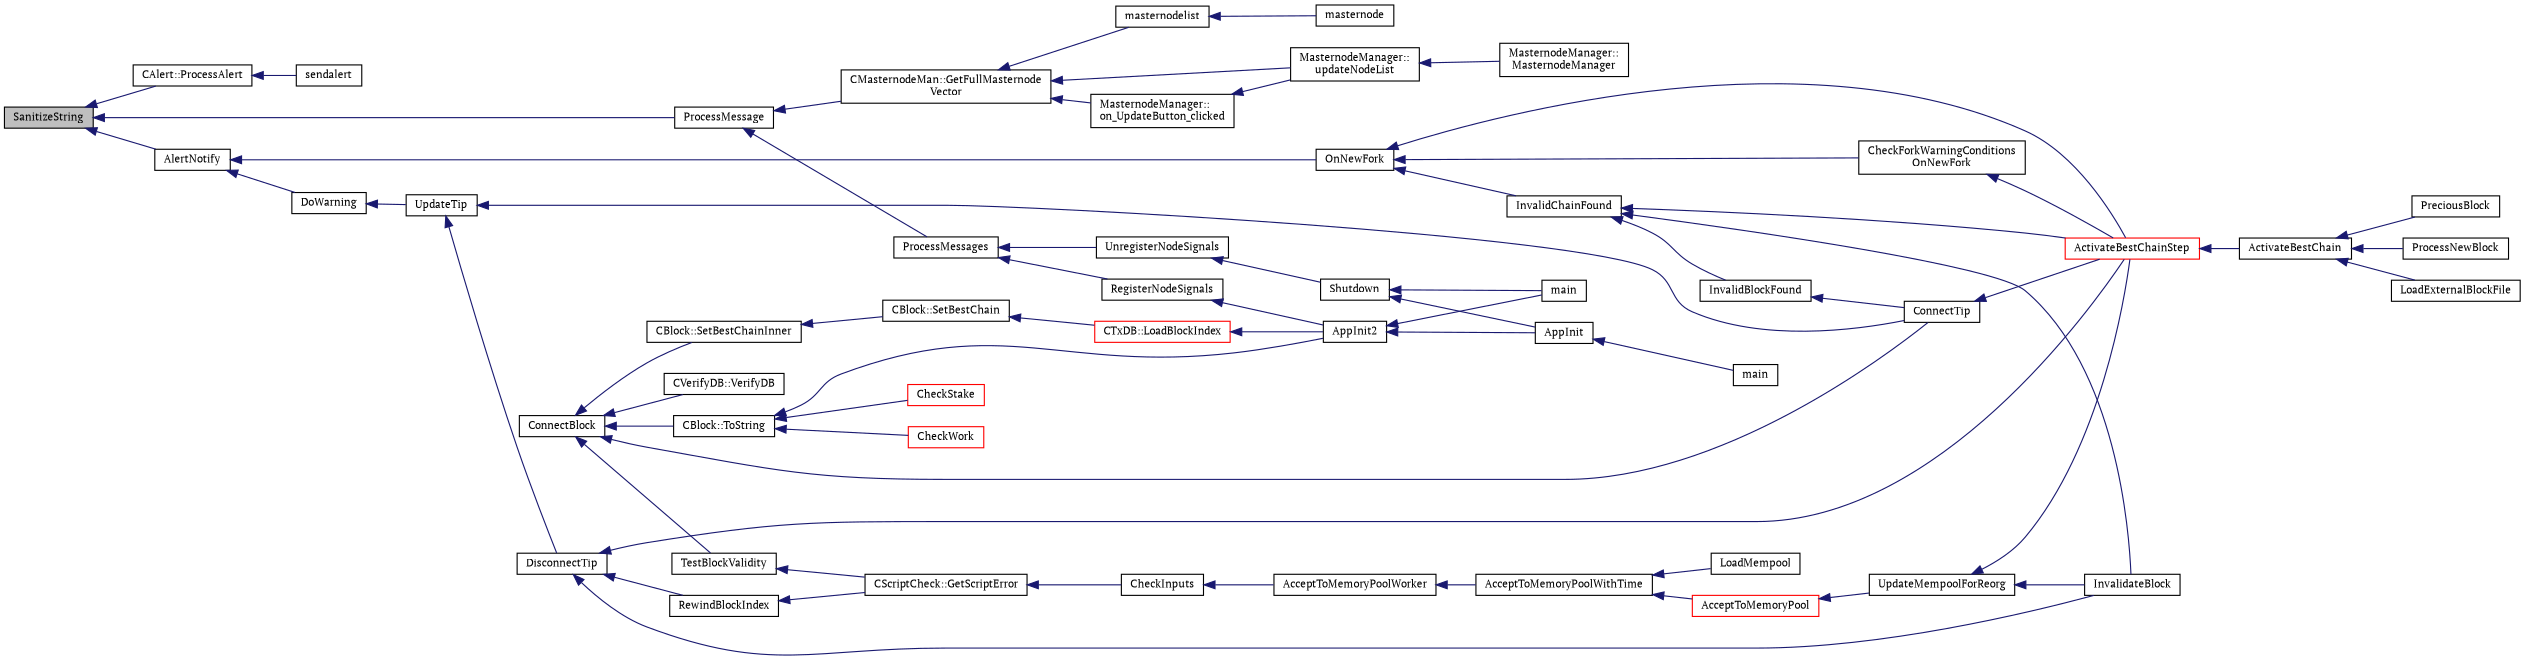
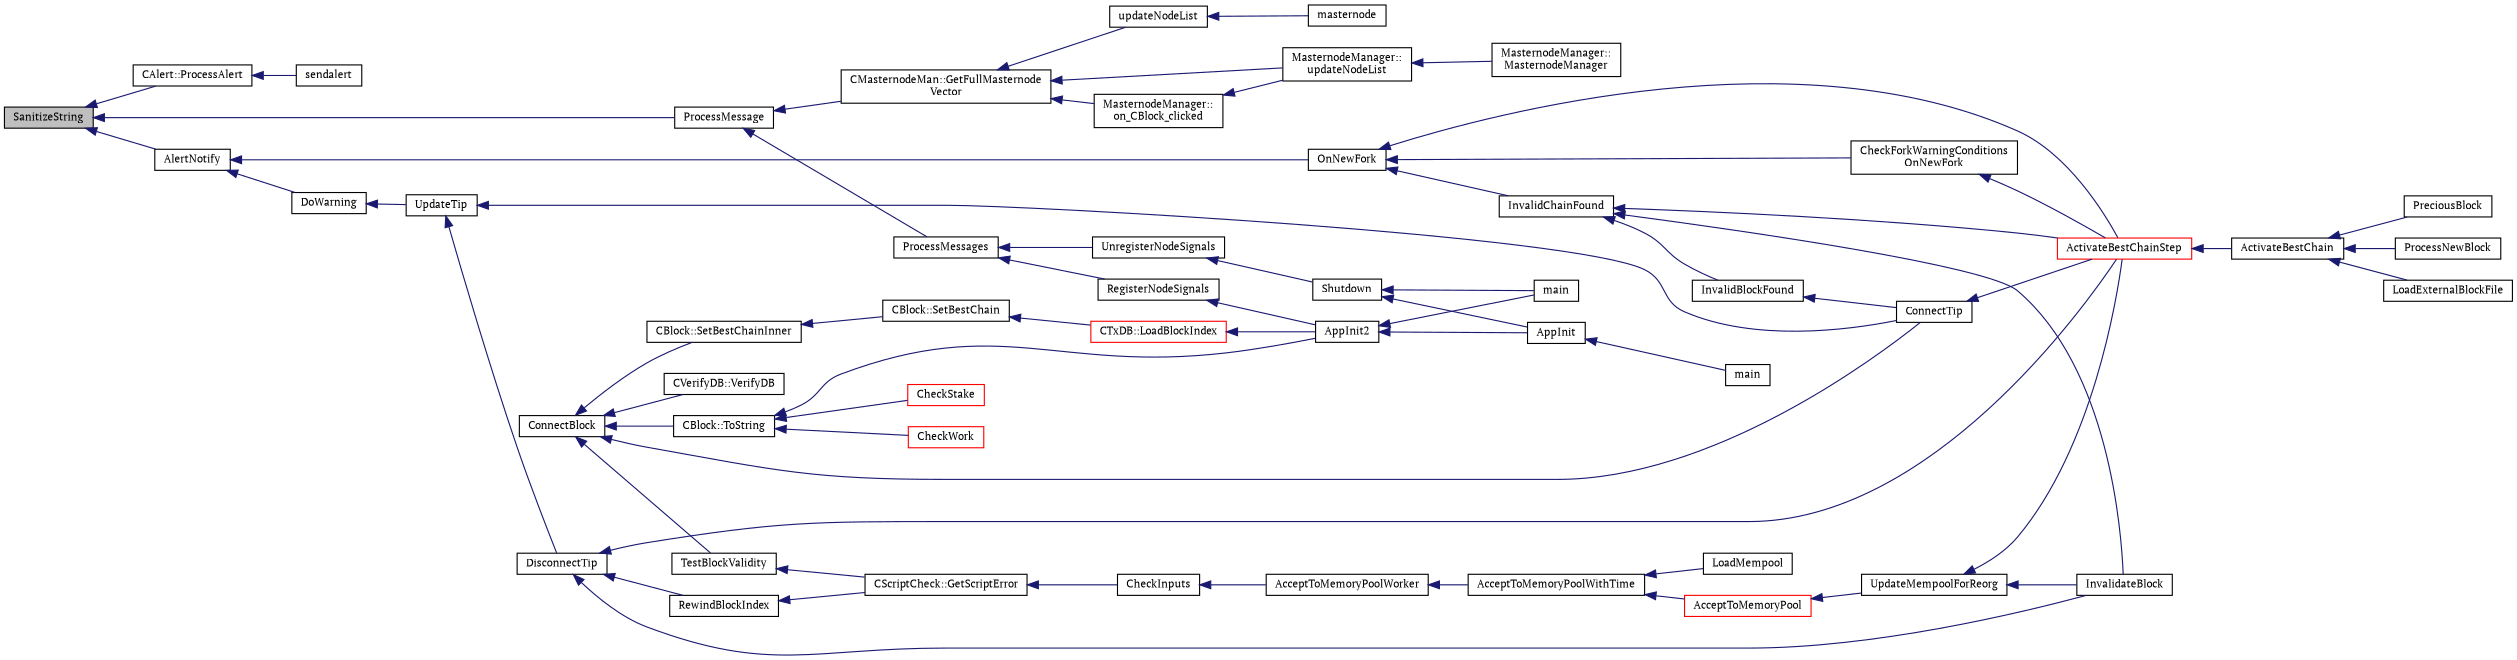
(1162, 17) -> (1159, 17)
(1162, 111) -> (1159, 111)
